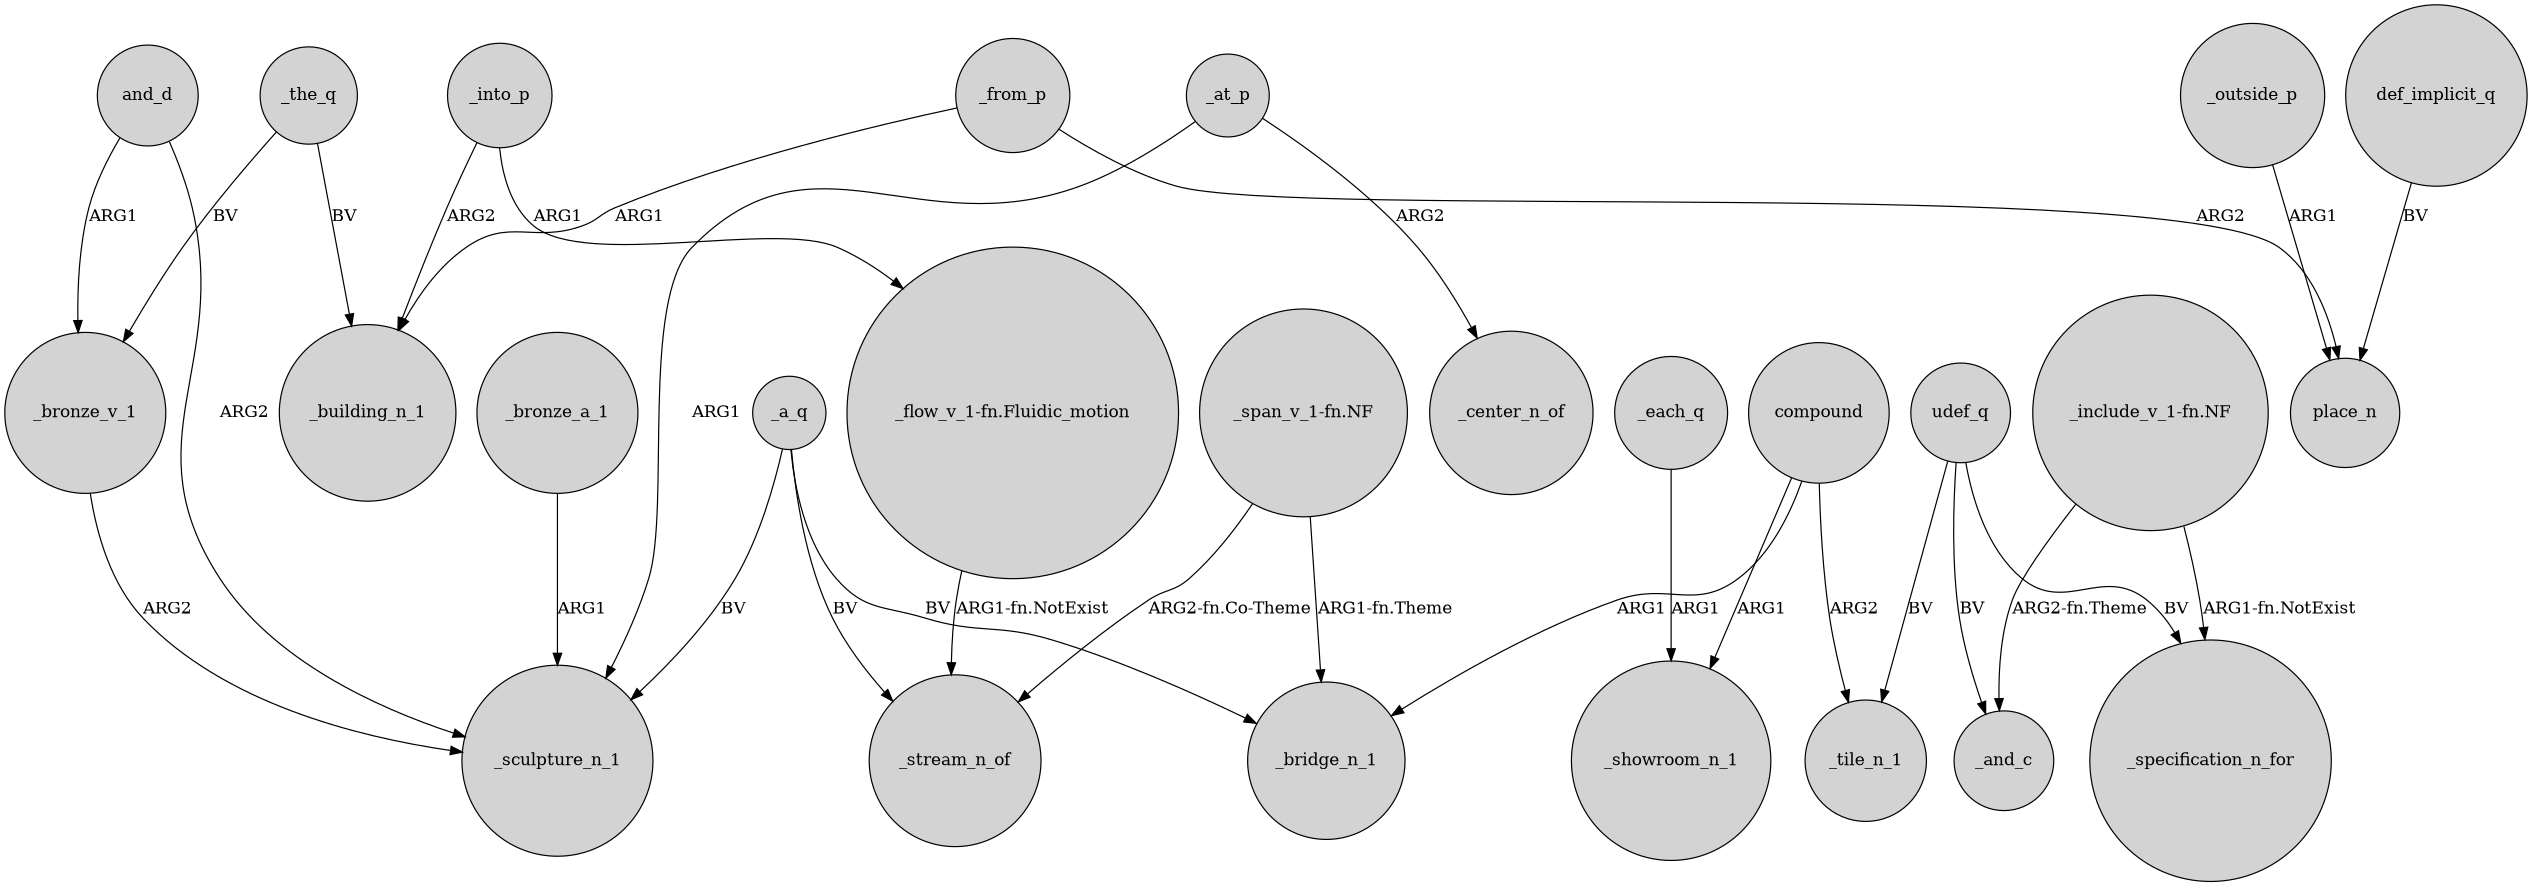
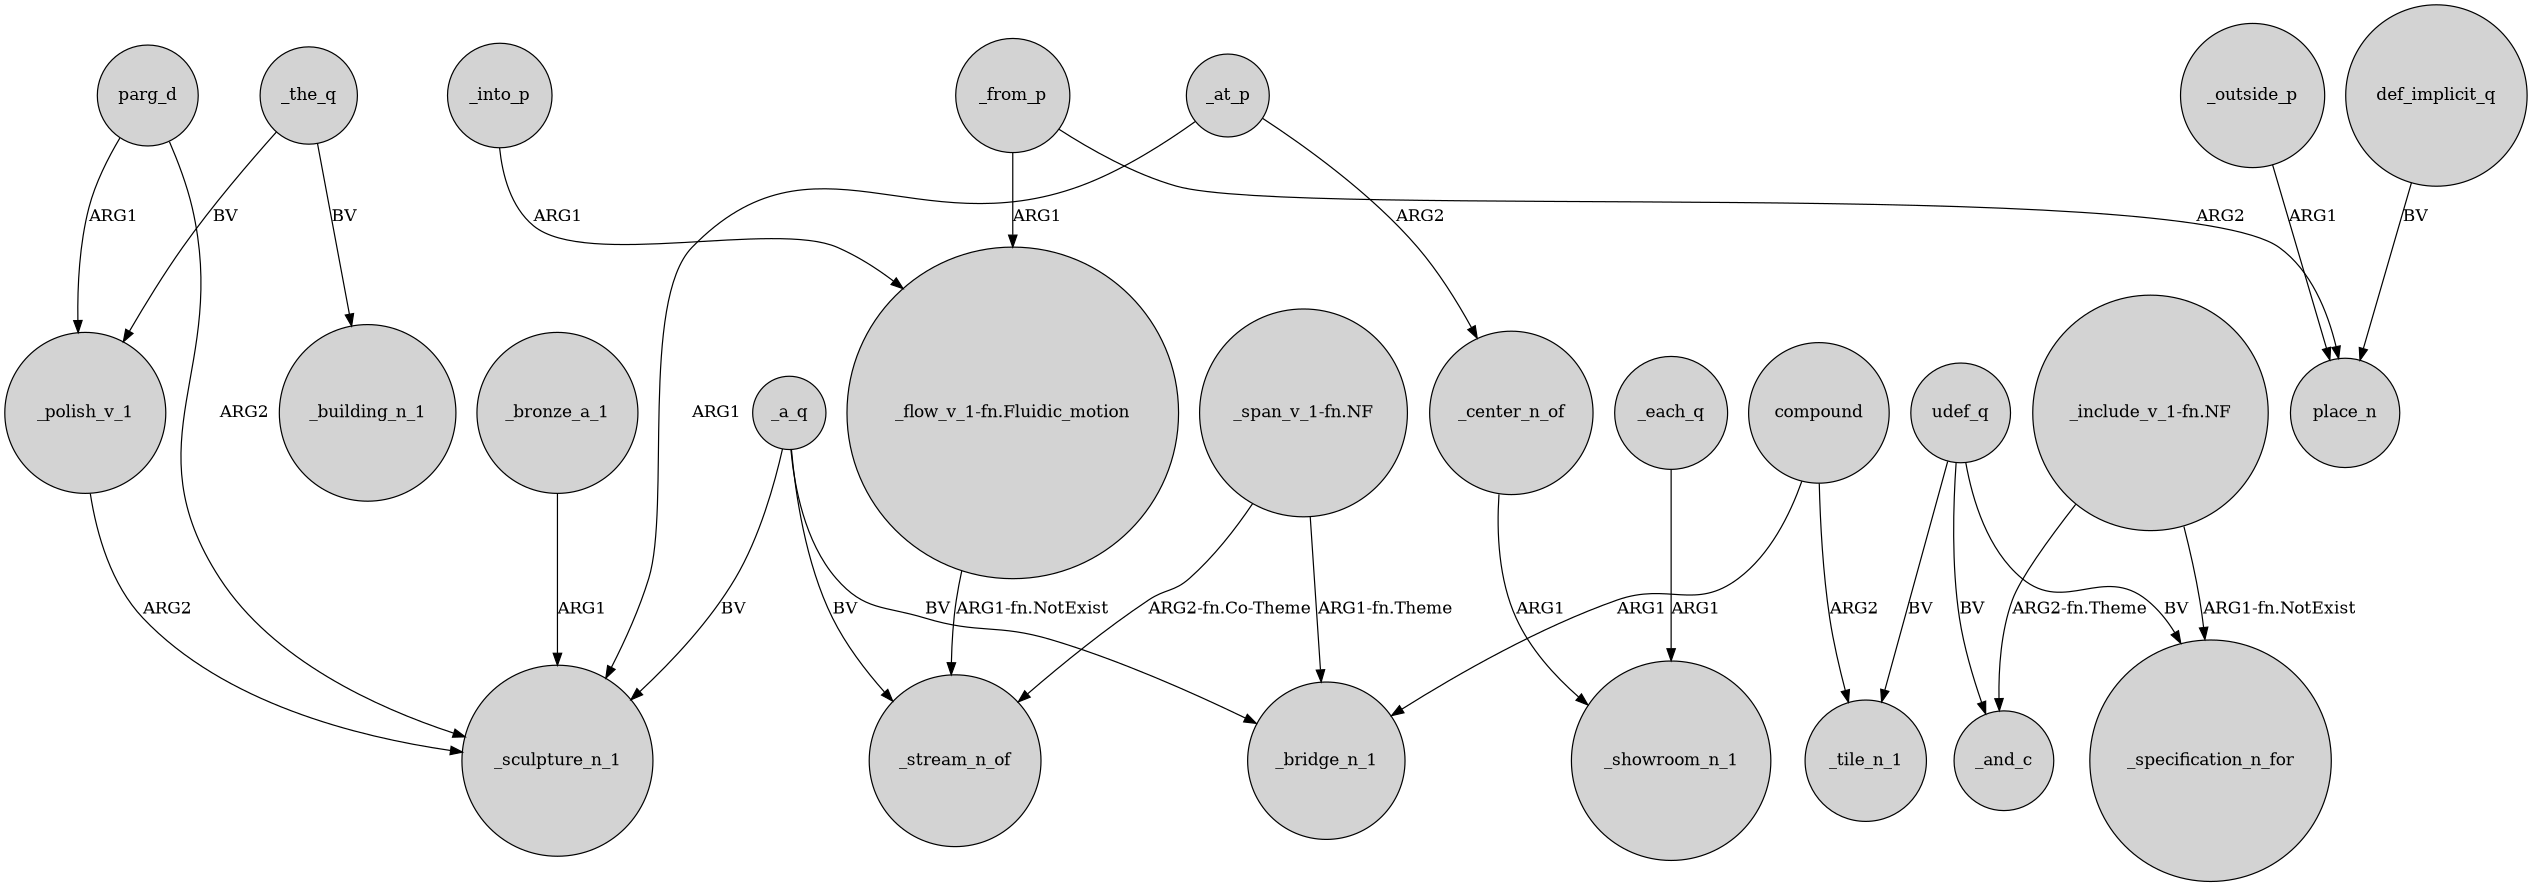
(148, 96) -> (148, 96)
(663, 189) -> (1013, 194)
(438, 230) -> none
(85, 413) -> (85, 413)
(1747, 581) -> (1512, 607)
